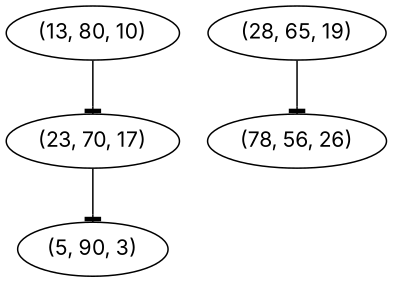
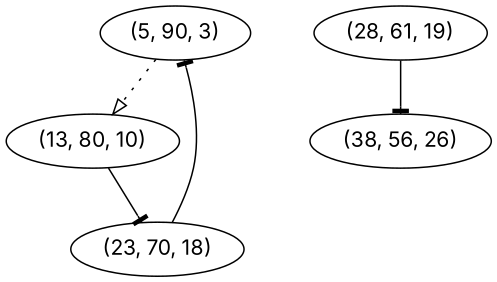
(297, 33) -> (401, 33)
none -> (139, 81)
(93, 141) -> (157, 249)
(297, 141) -> (401, 141)
